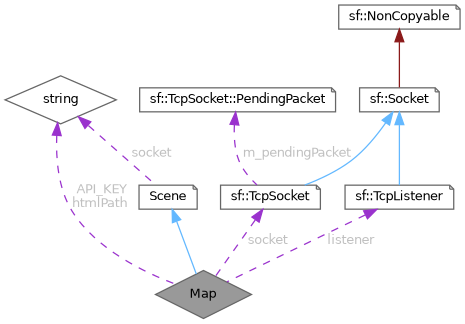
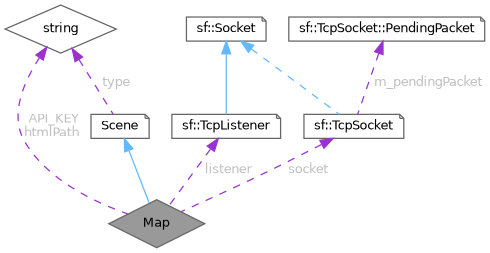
(399, 17) -> none
(150, 154) -> (114, 83)
(351, 161) -> (295, 82)
